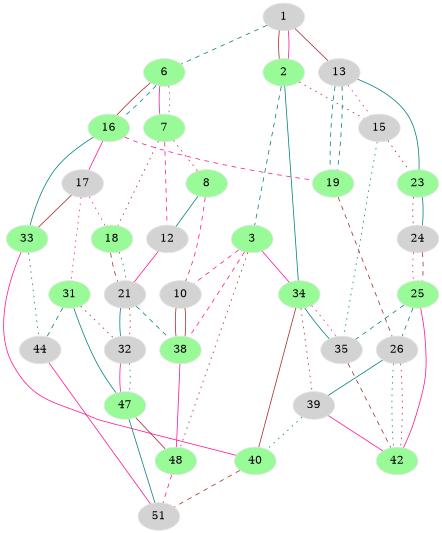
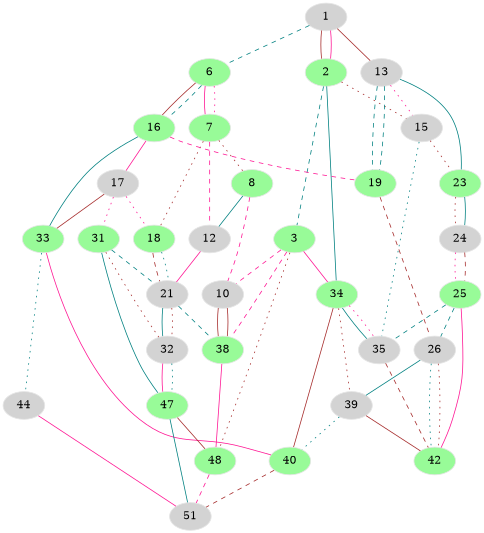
(55, 322) -> (133, 267)
(356, 433) -> (393, 433)
